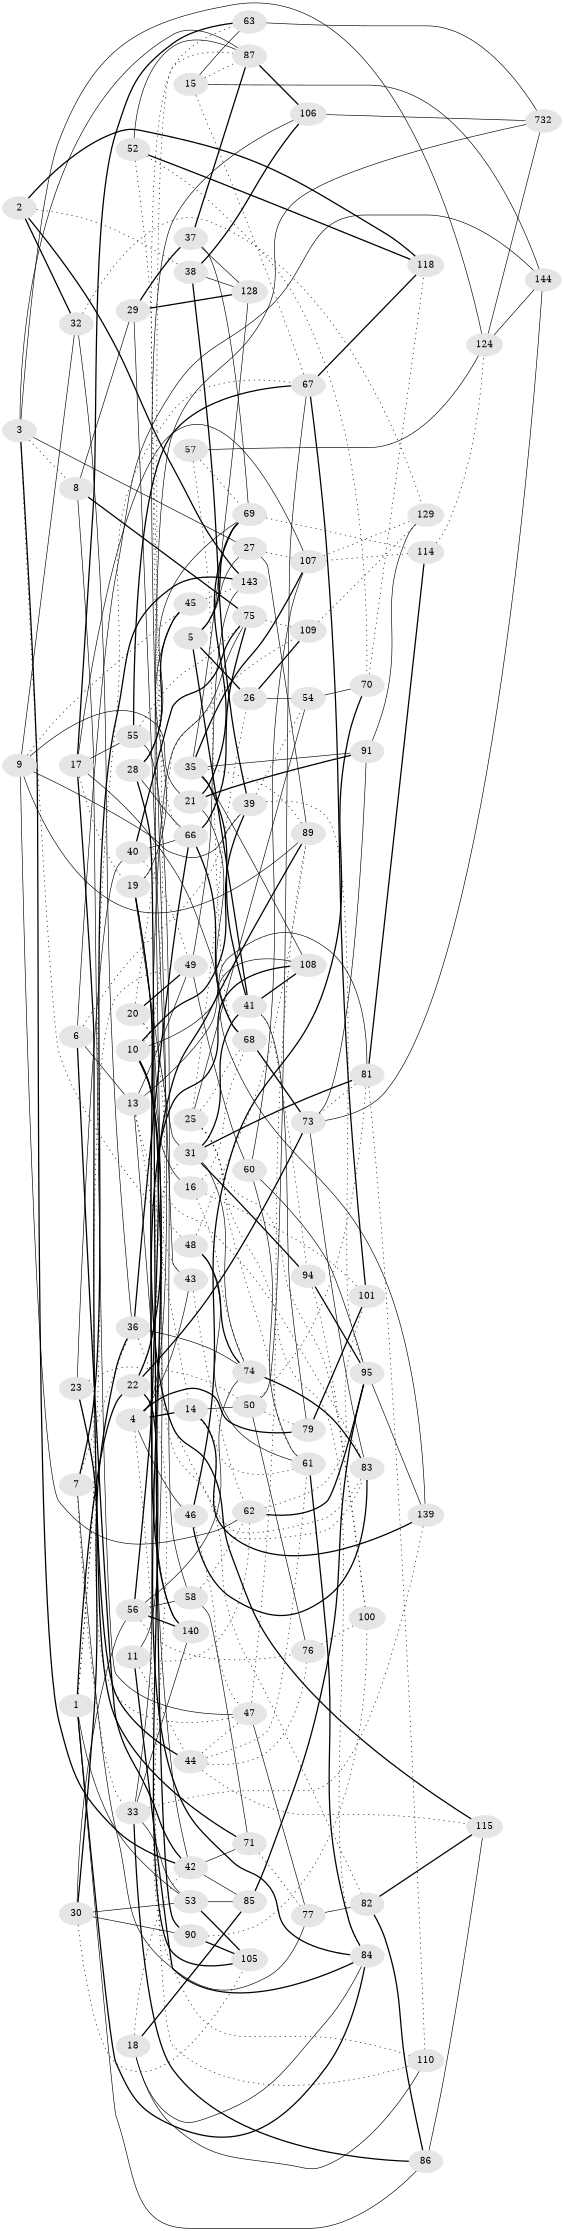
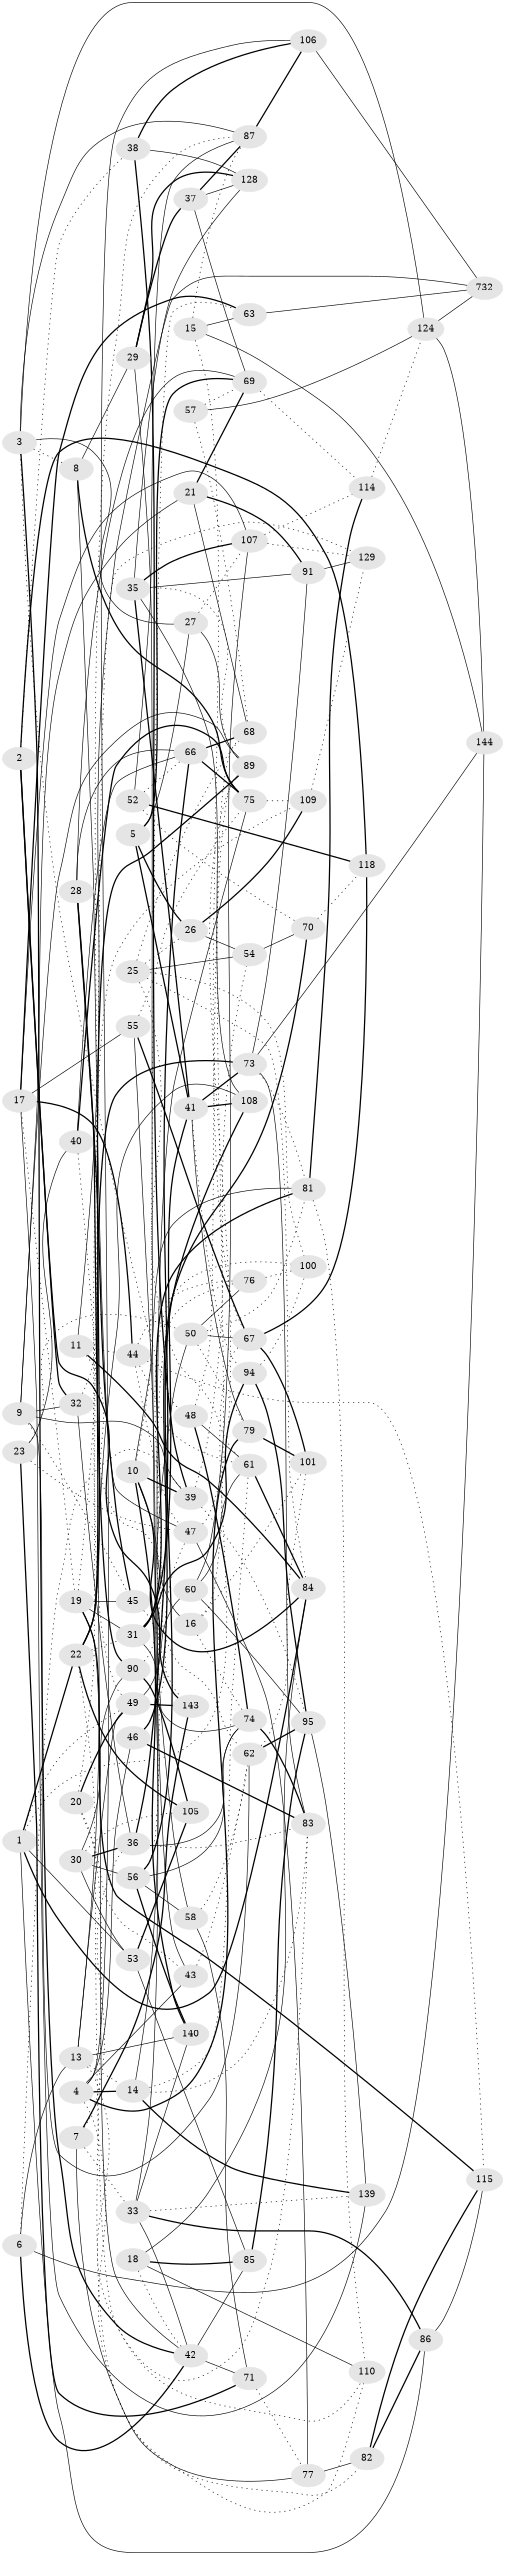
(210, 836) -> (165, 1705)
(271, 1071) -> (223, 1084)
(161, 1858) -> (165, 2280)
